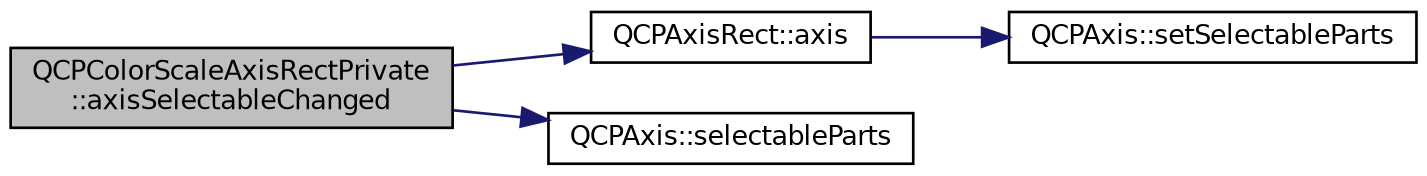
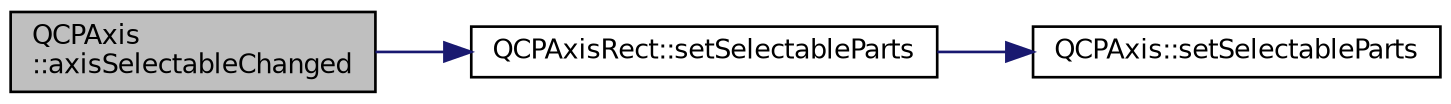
(731, 37) -> (704, 52)
(232, 88) -> (193, 52)
(731, 138) -> none
